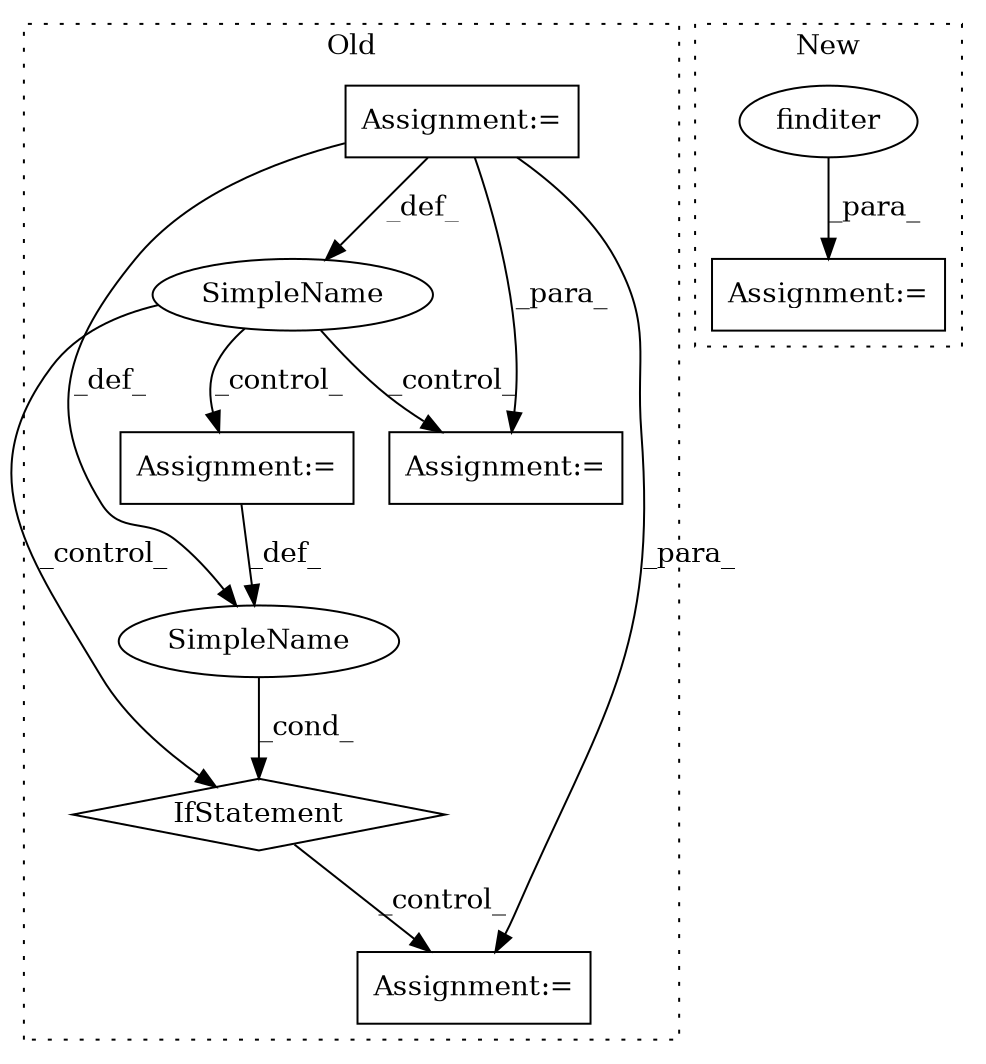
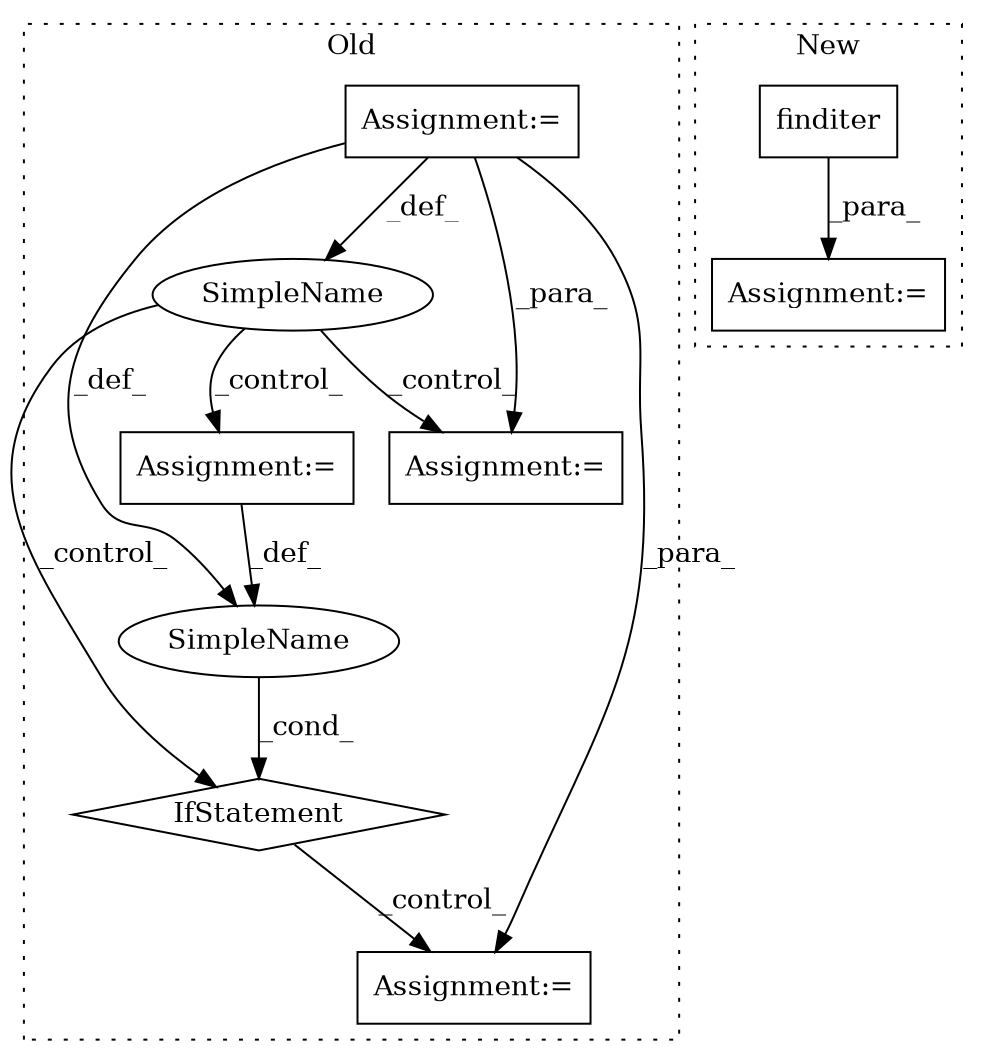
(829, 121) -> (829, 121)
